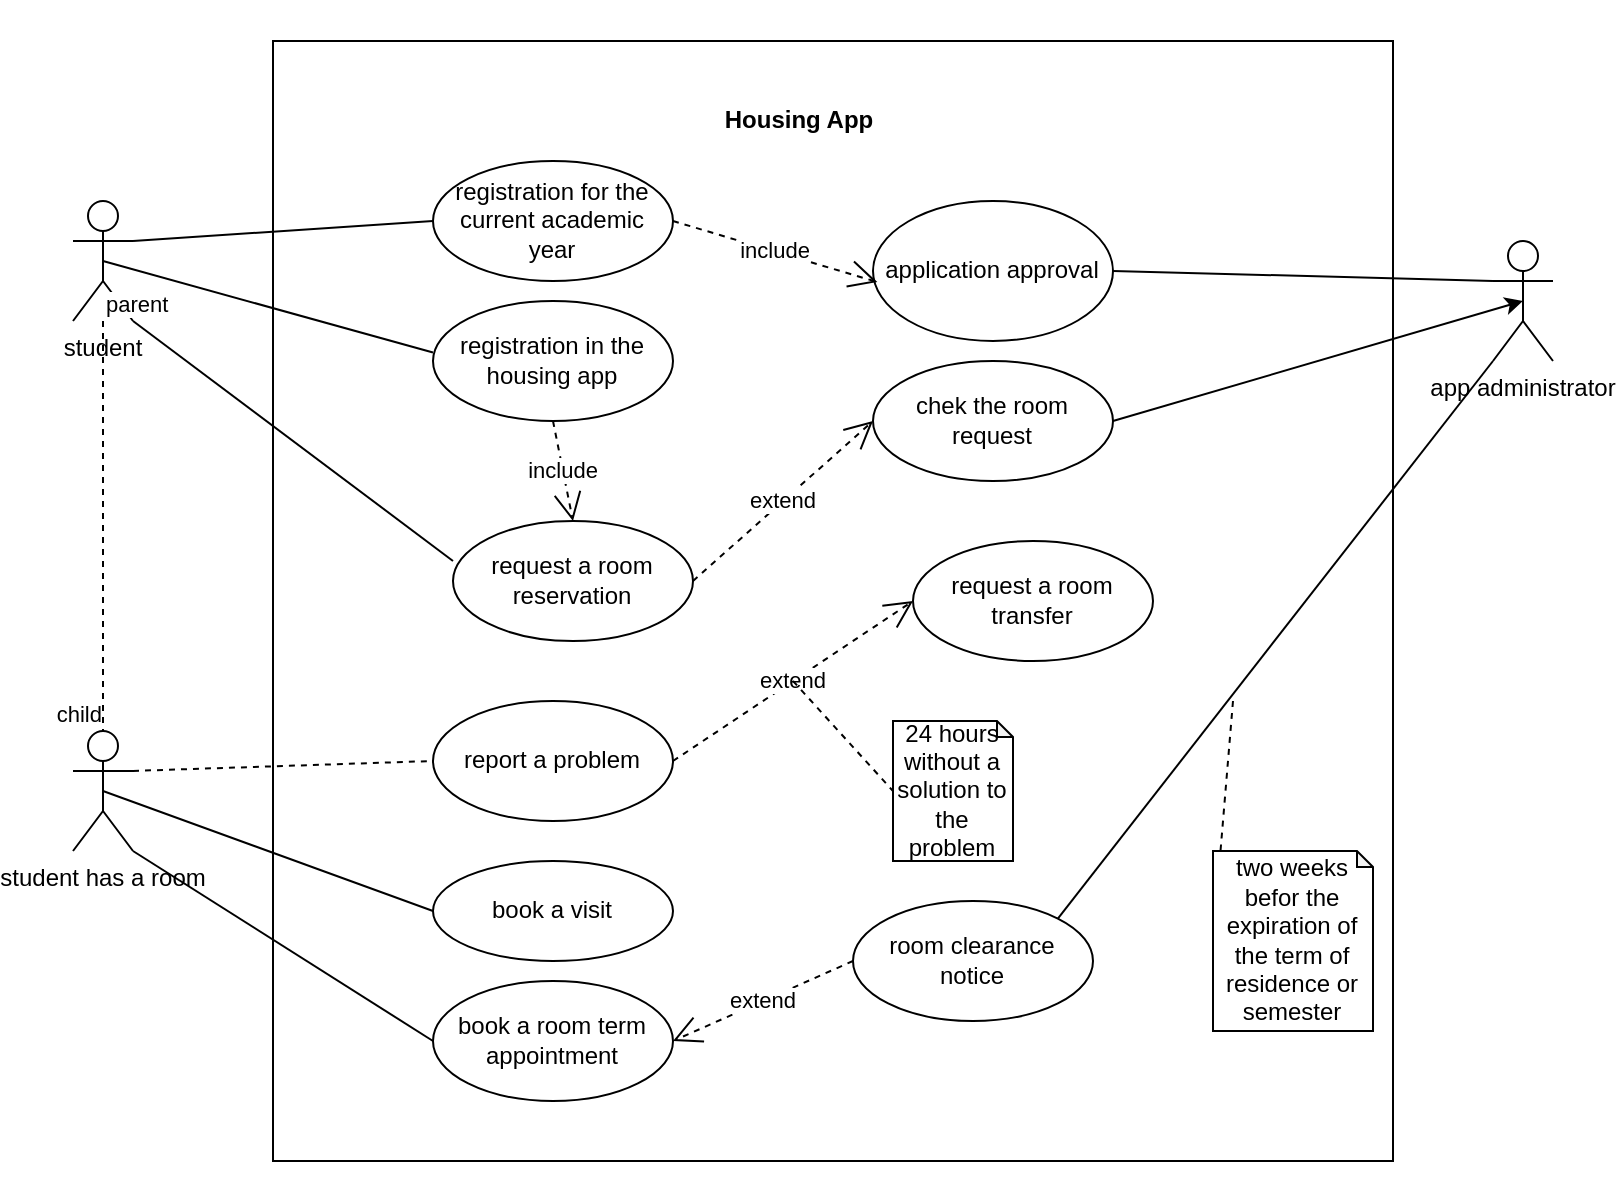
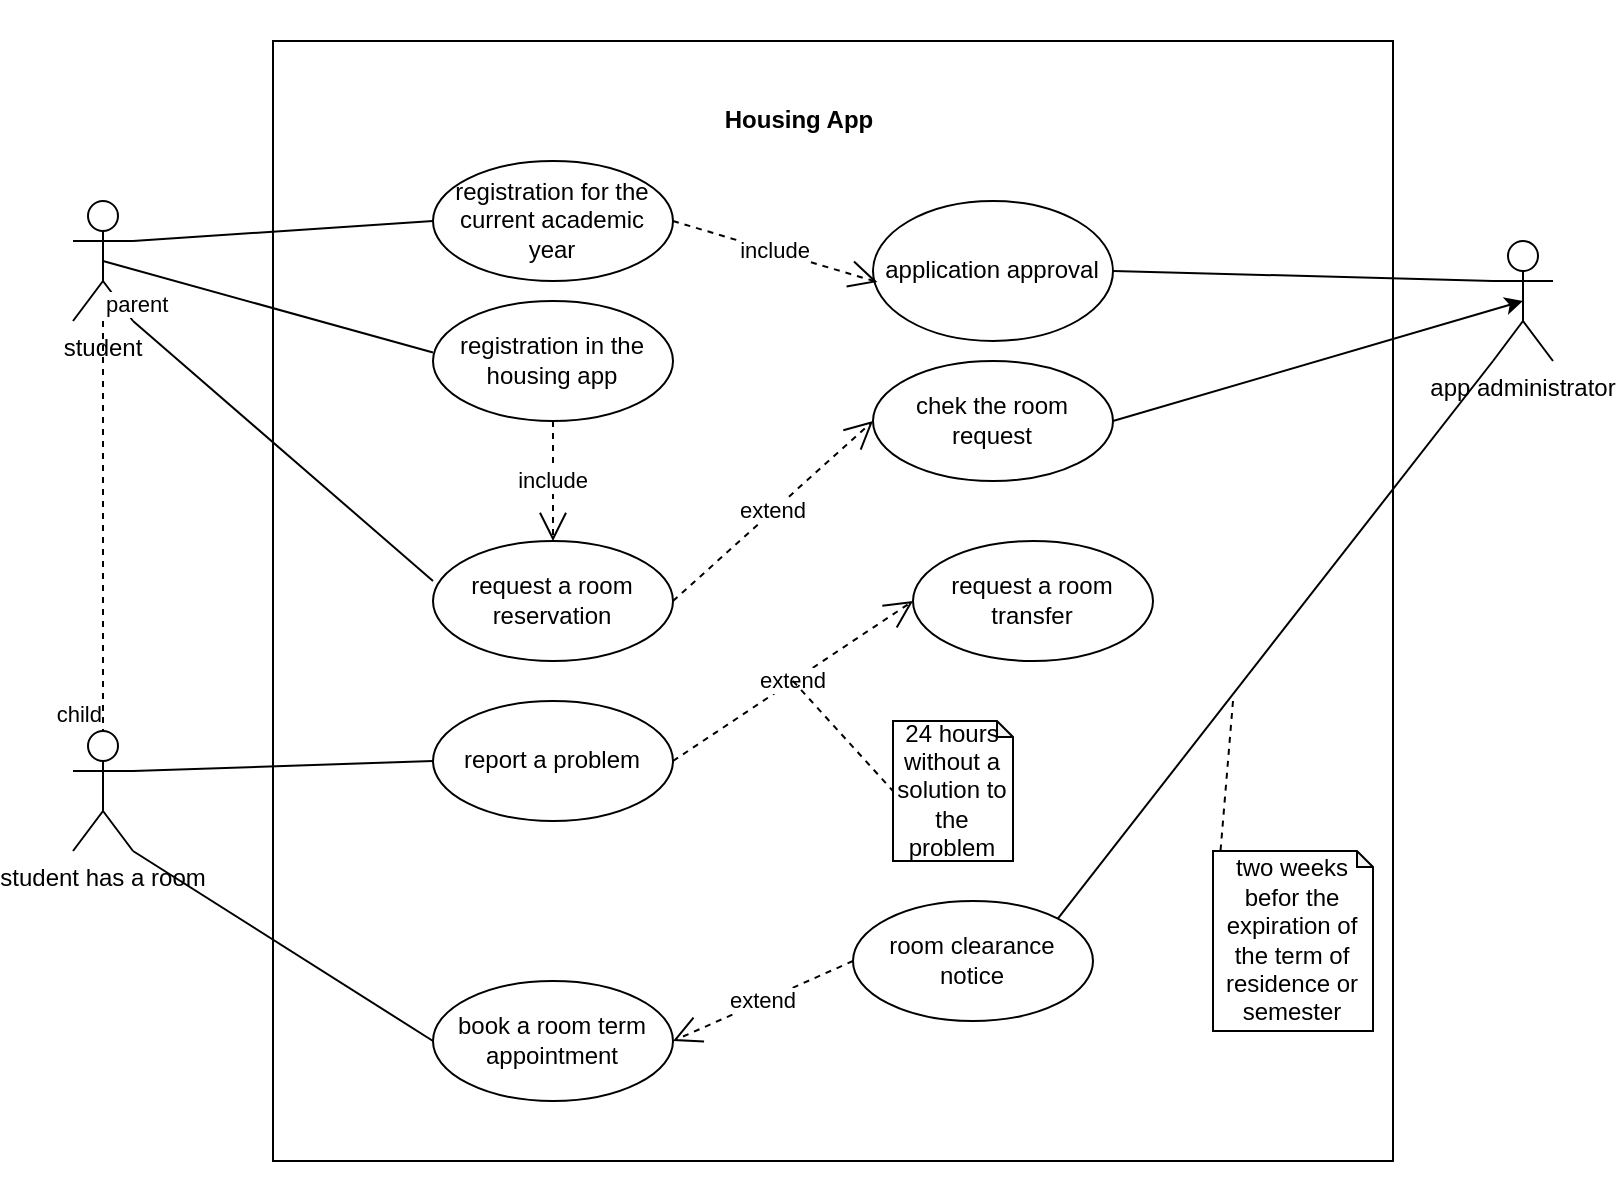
(573, 581) -> (553, 601)
(285, 766) -> (285, 766)
(269, 852) -> none
(553, 911) -> none
